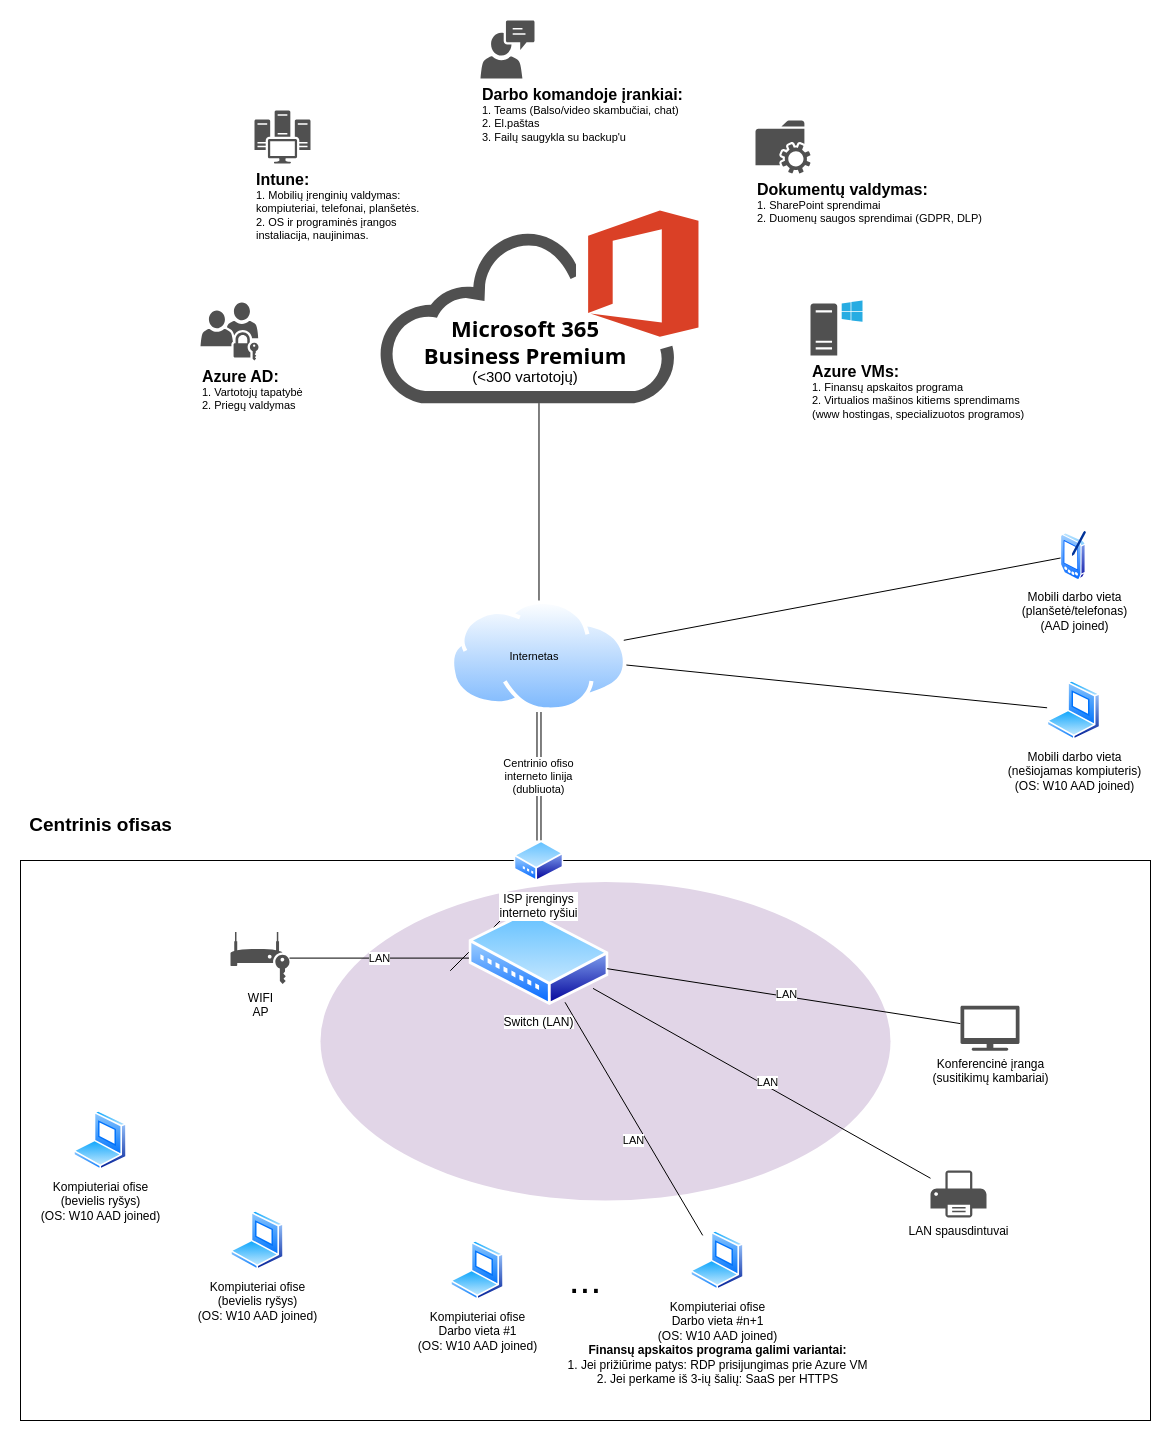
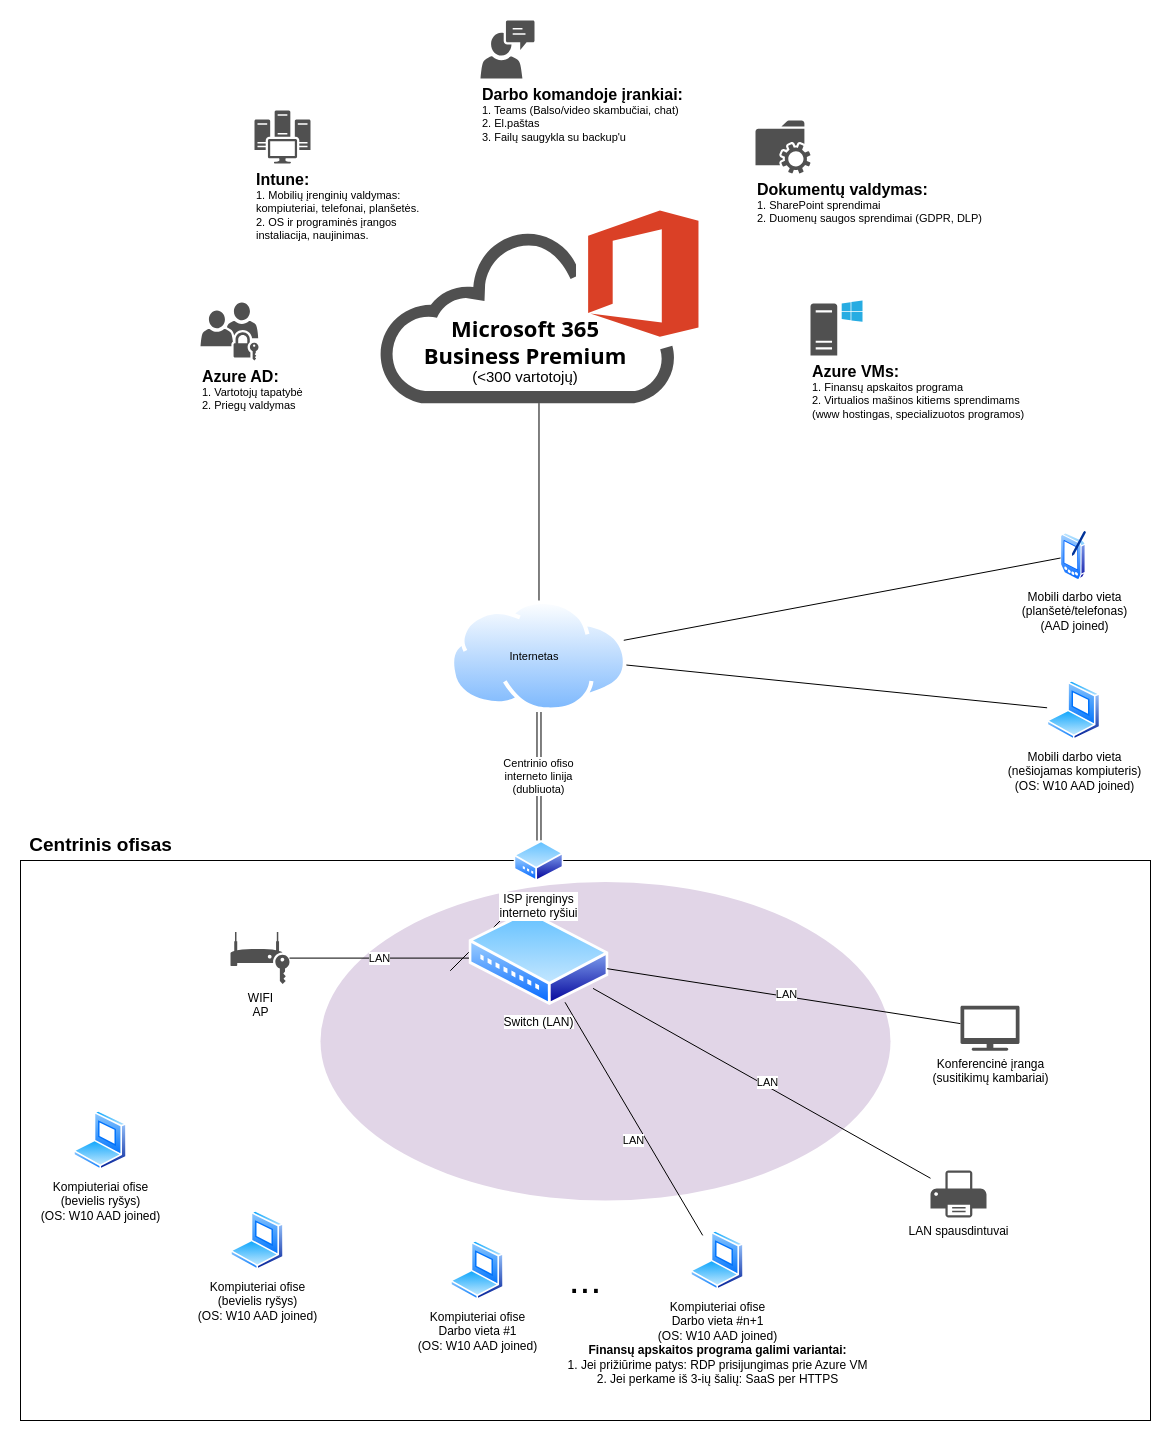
(101, 826) -> (101, 846)
